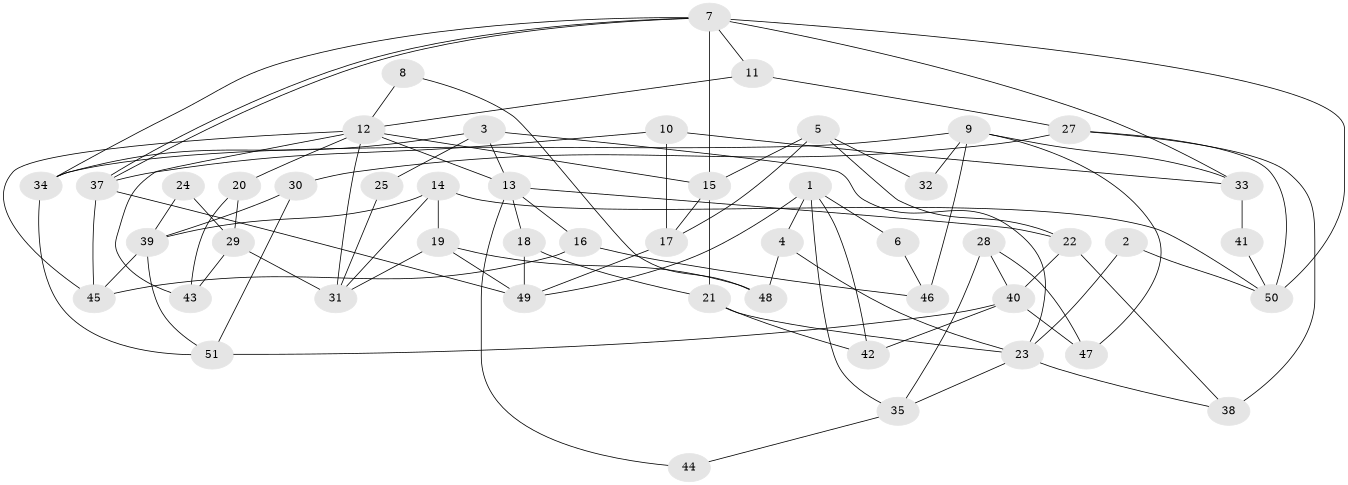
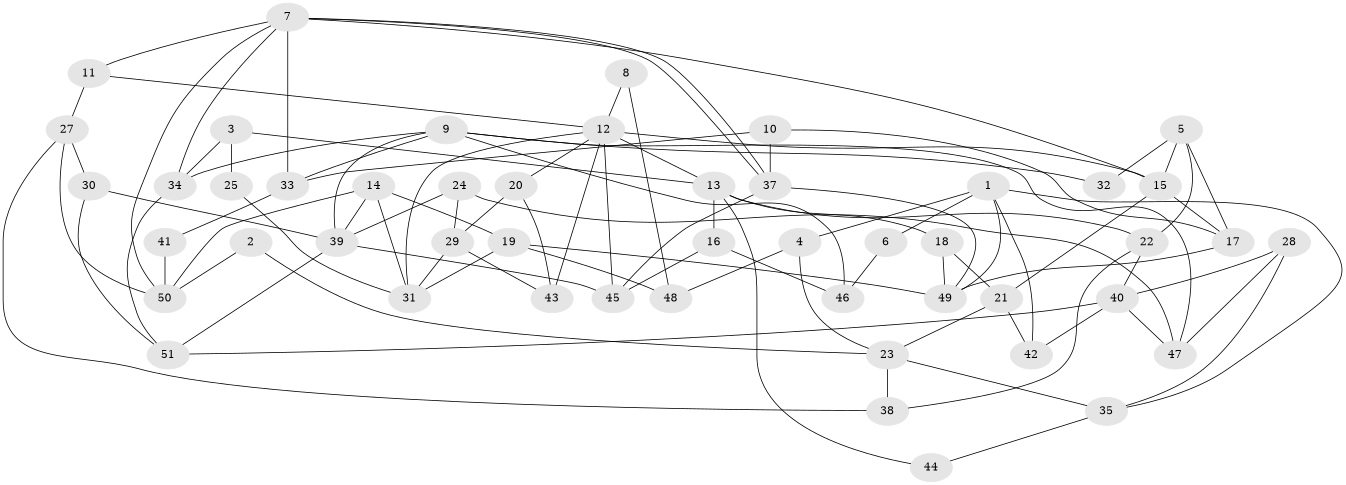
(831, 170) -> none
none -> (341, 181)
none -> (773, 217)
